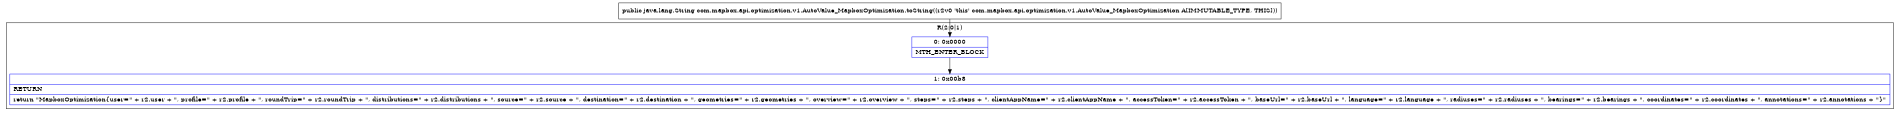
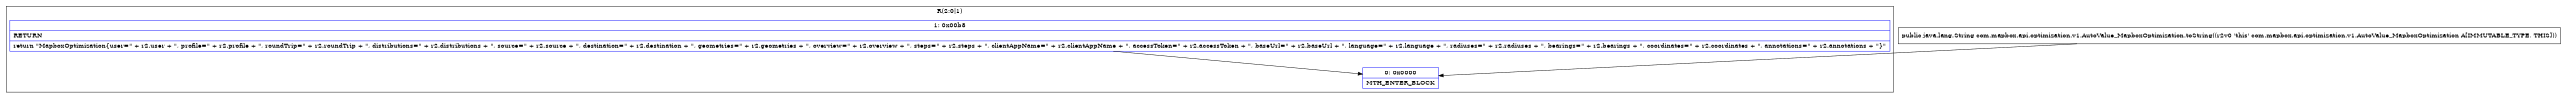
(950, 64) -> (1236, 62)
